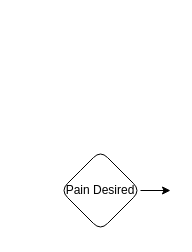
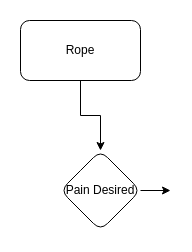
none -> (81, 51)
none -> (87, 116)
